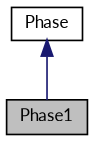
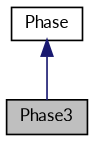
(47, 117) -> (47, 117)
